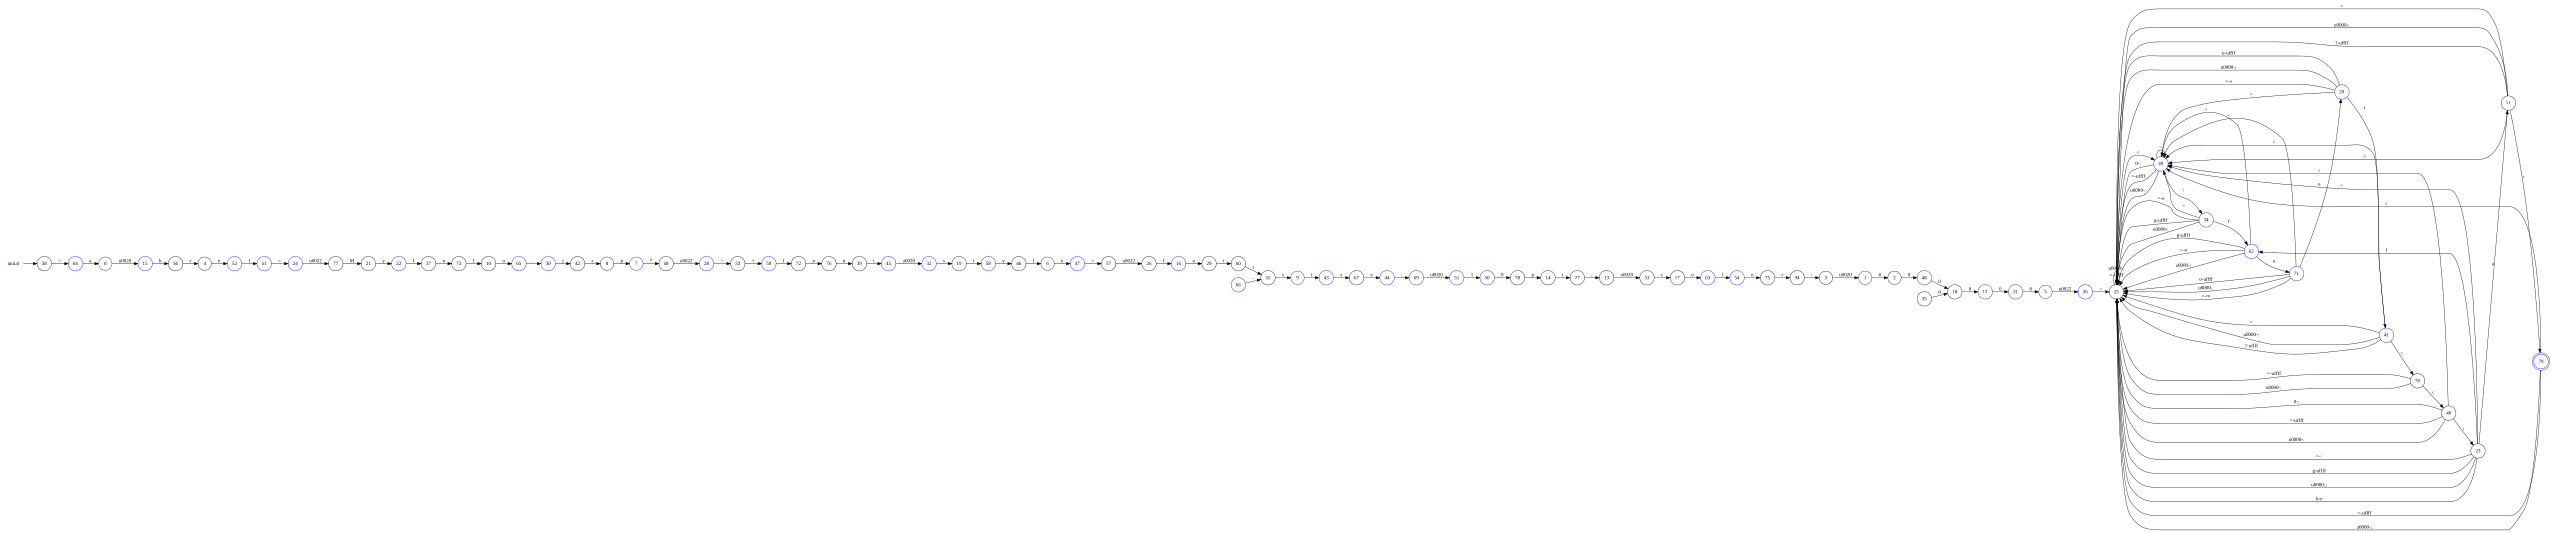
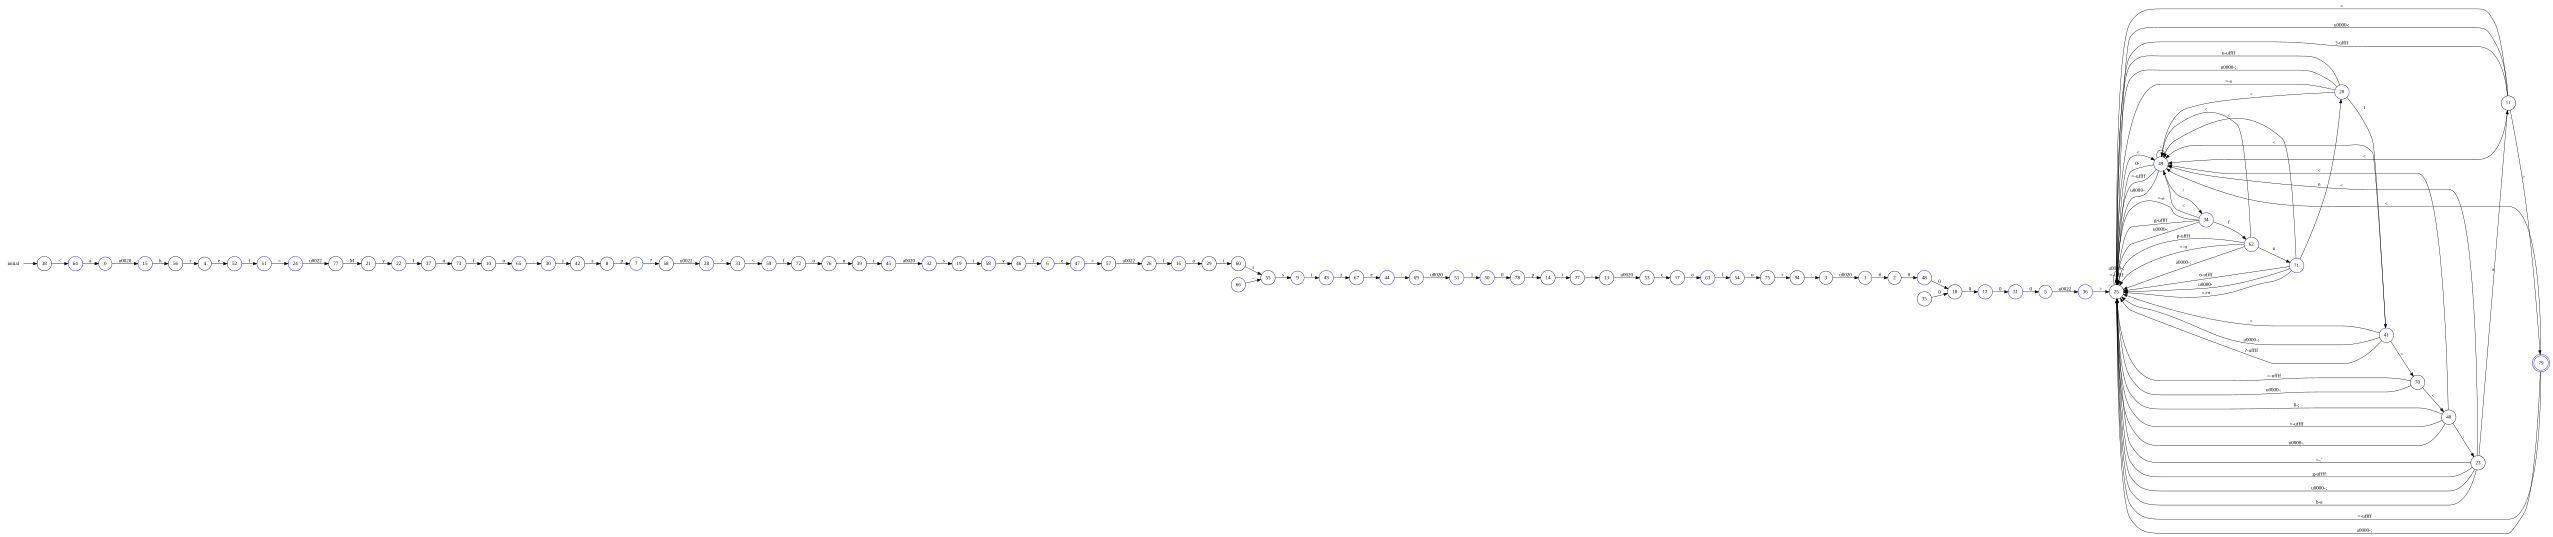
(2452, 256) -> none
